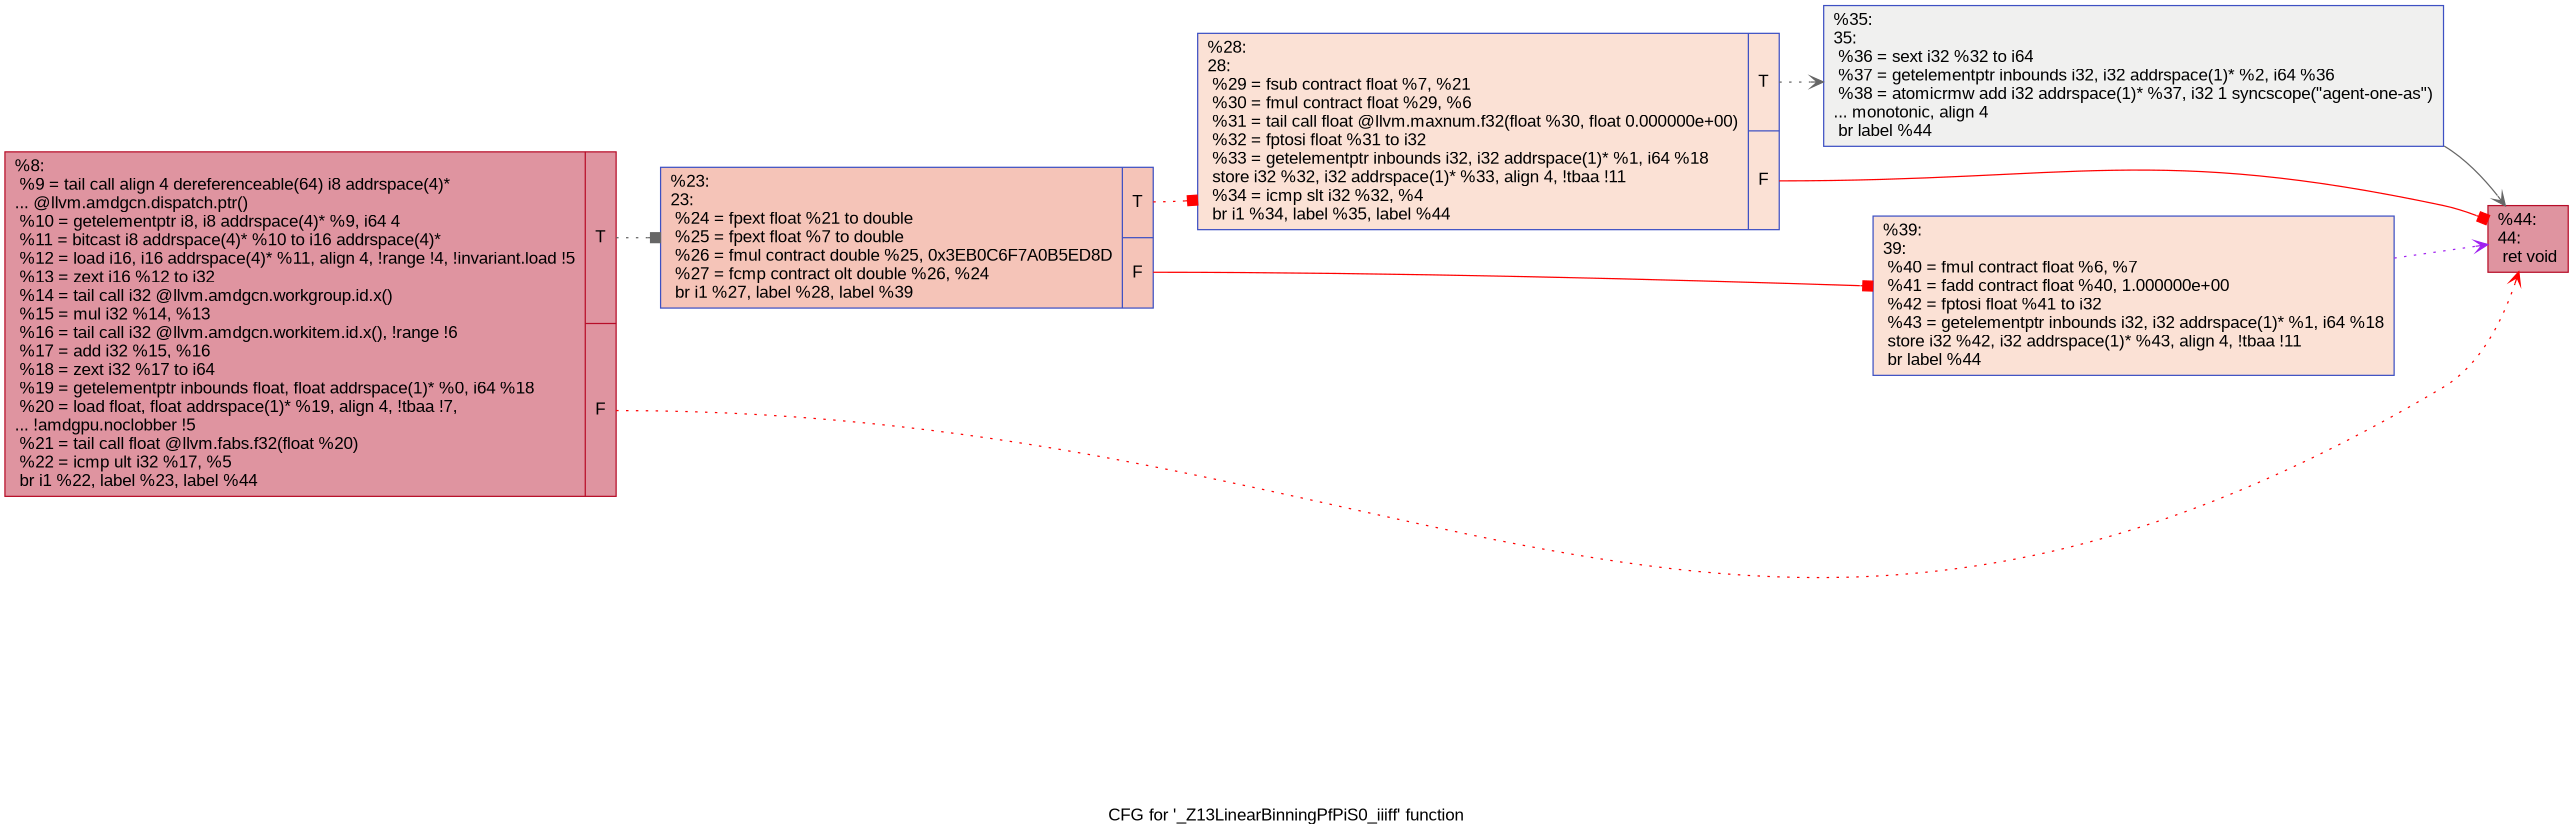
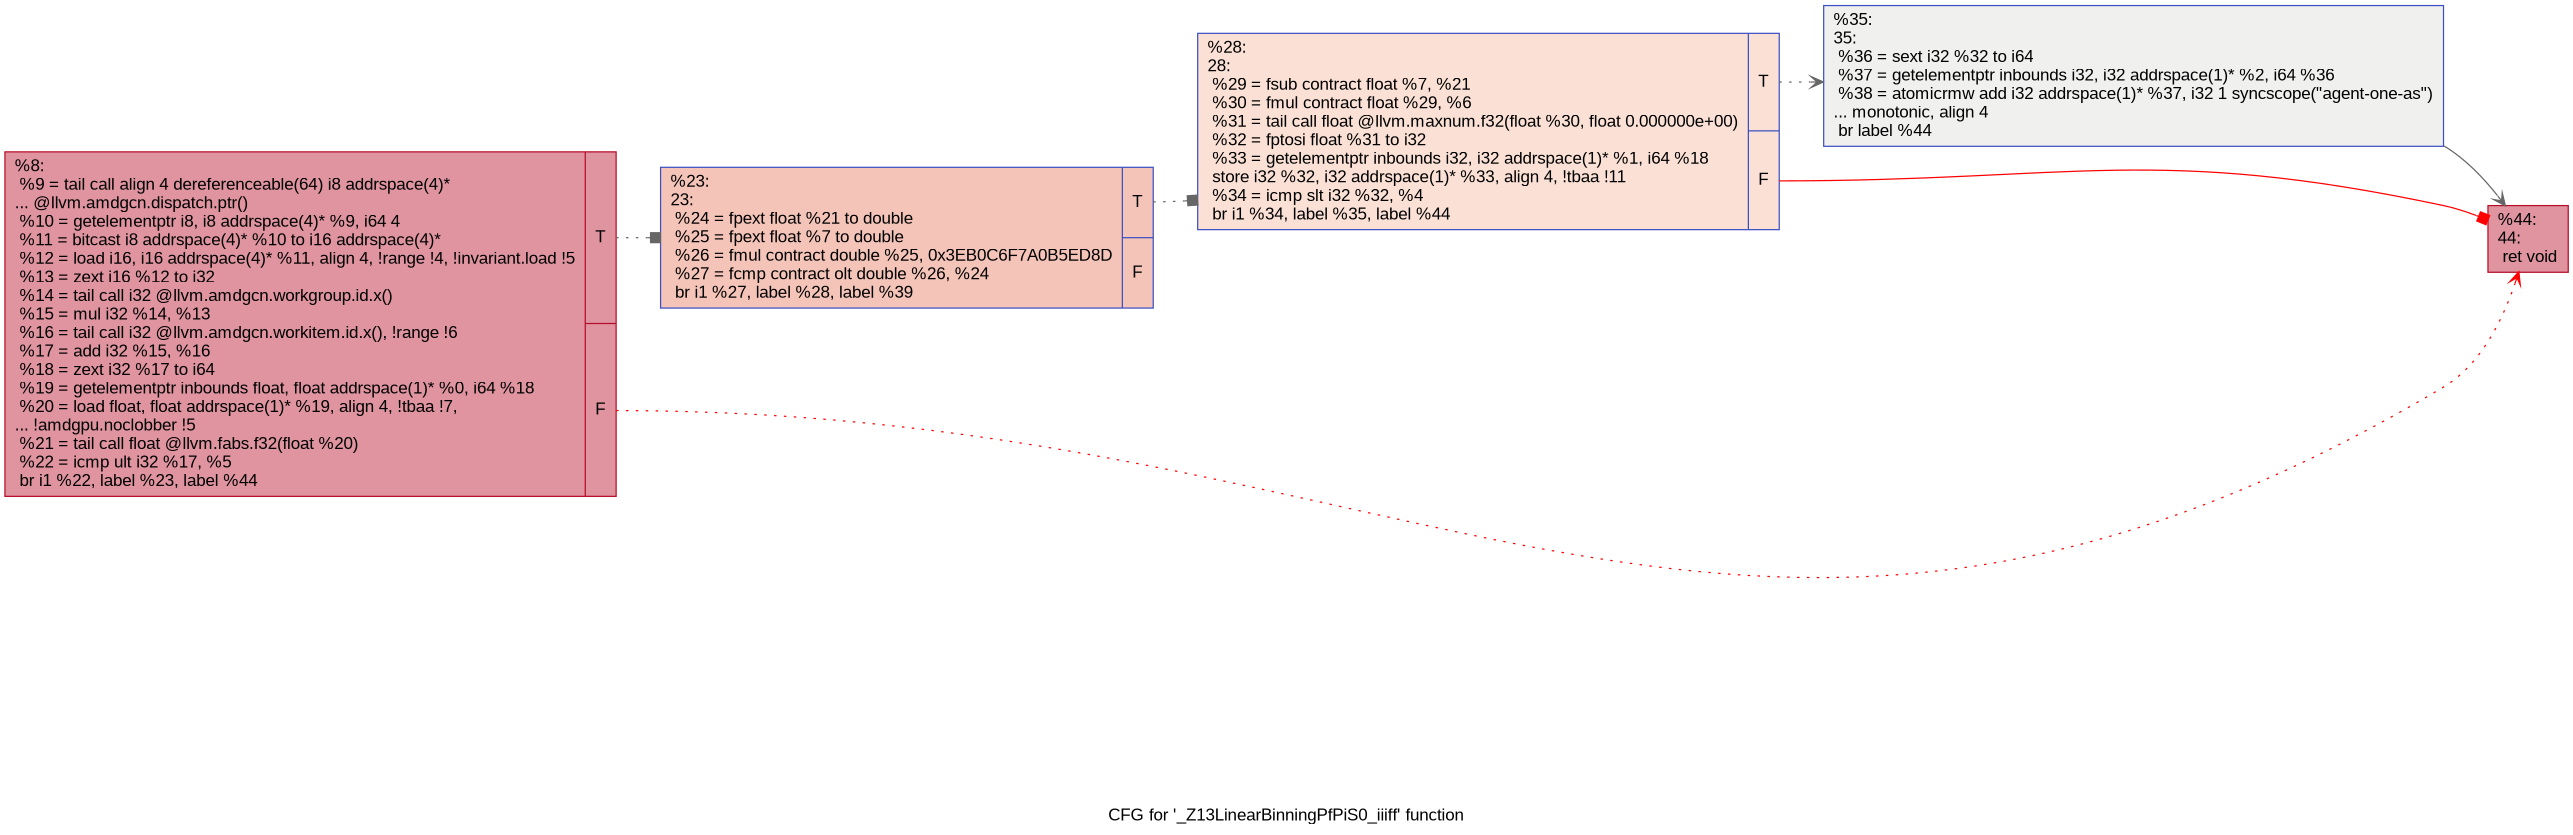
(1169, 202) -> (1169, 202)
(2134, 296) -> none
